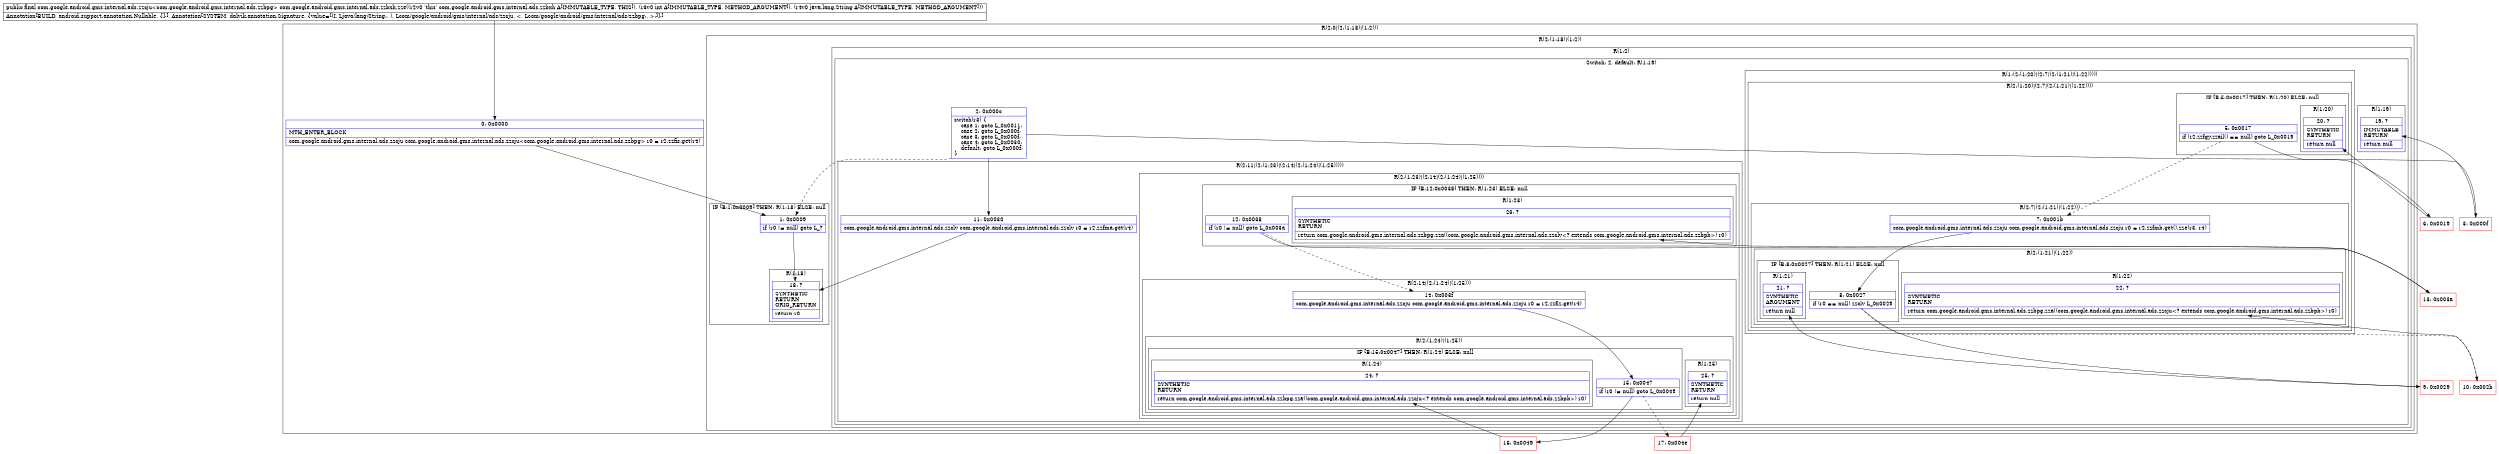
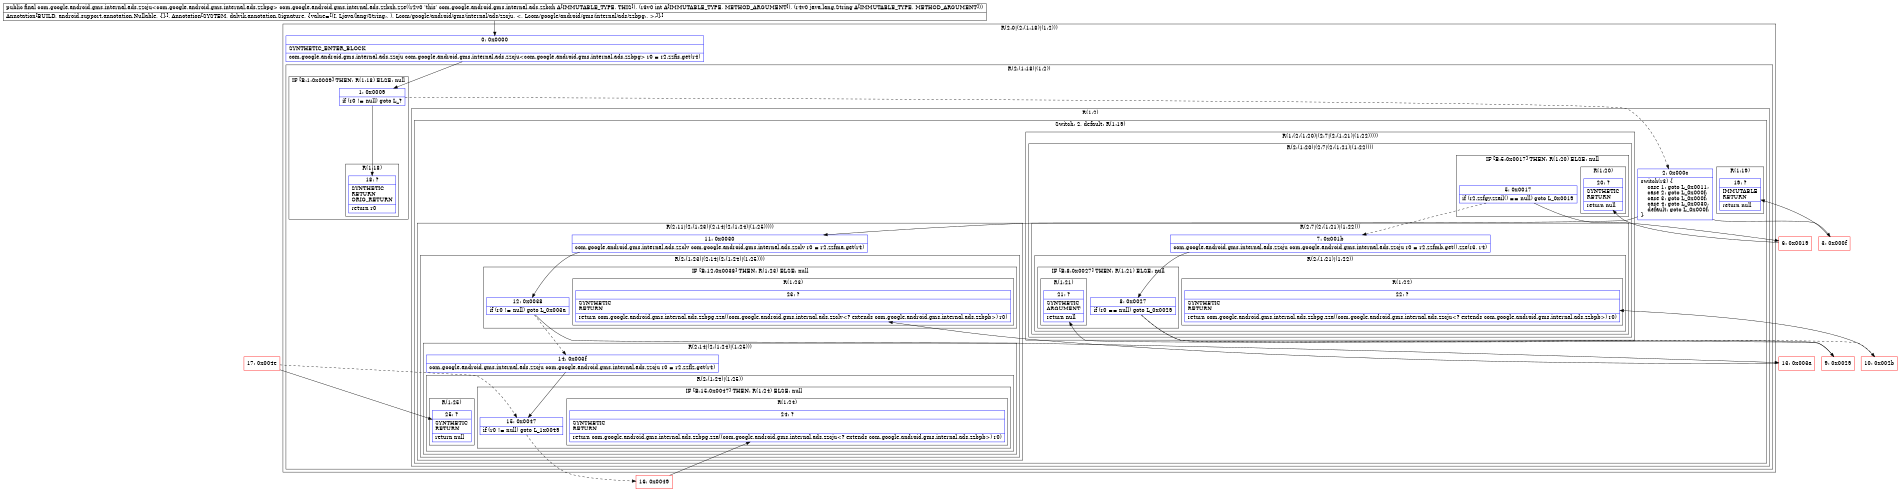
(318, 133) -> (327, 49)
(861, 159) -> (1052, 100)
(895, 261) -> (552, 270)
(1853, 304) -> (1133, 310)
(1638, 392) -> (521, 430)
(1650, 406) -> (406, 372)
(1586, 436) -> (575, 475)
